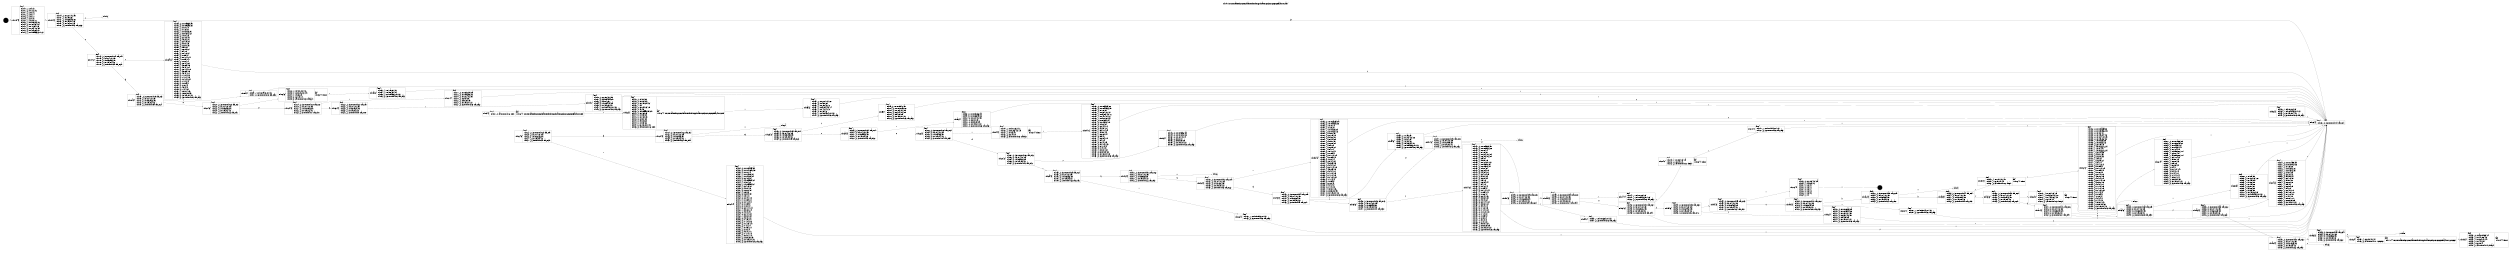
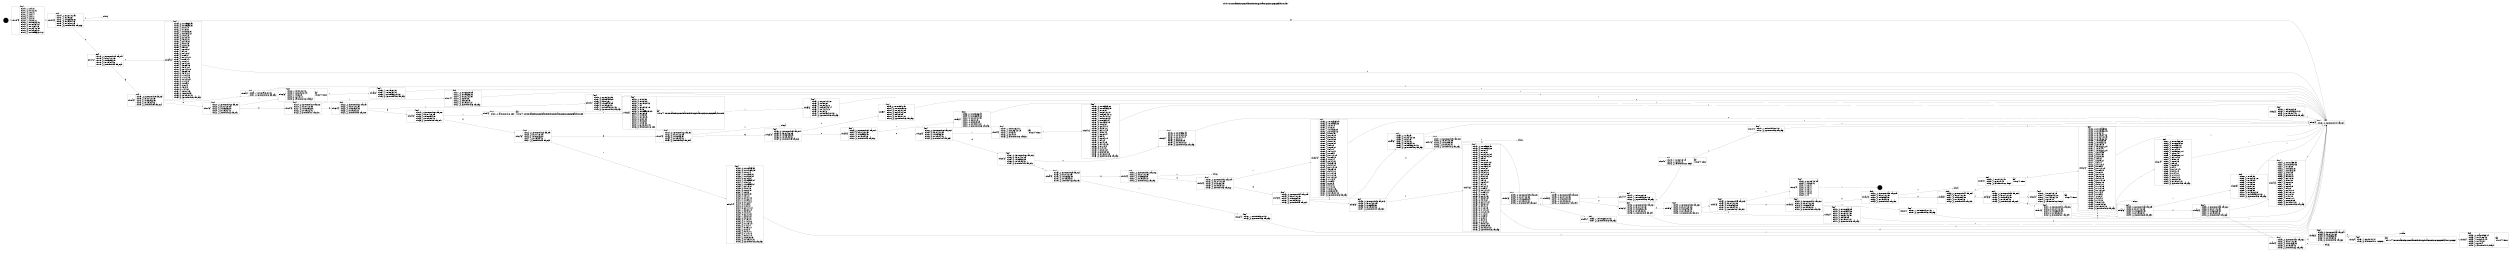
none -> (425, 116)
